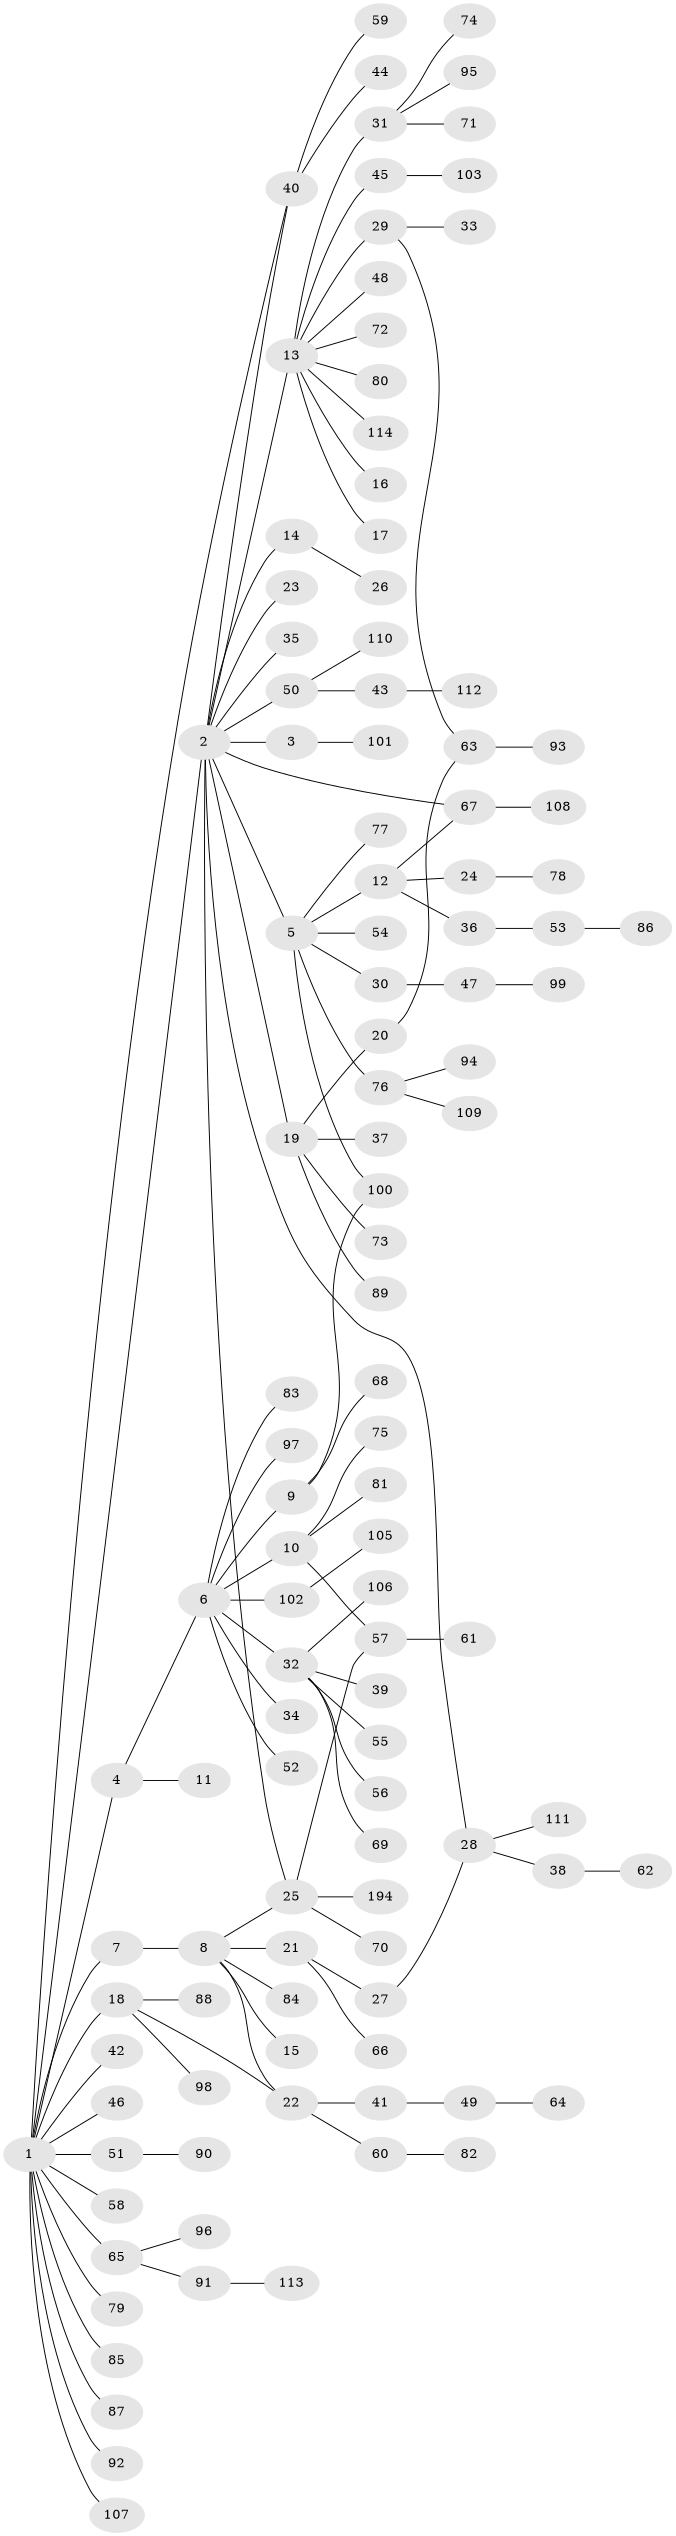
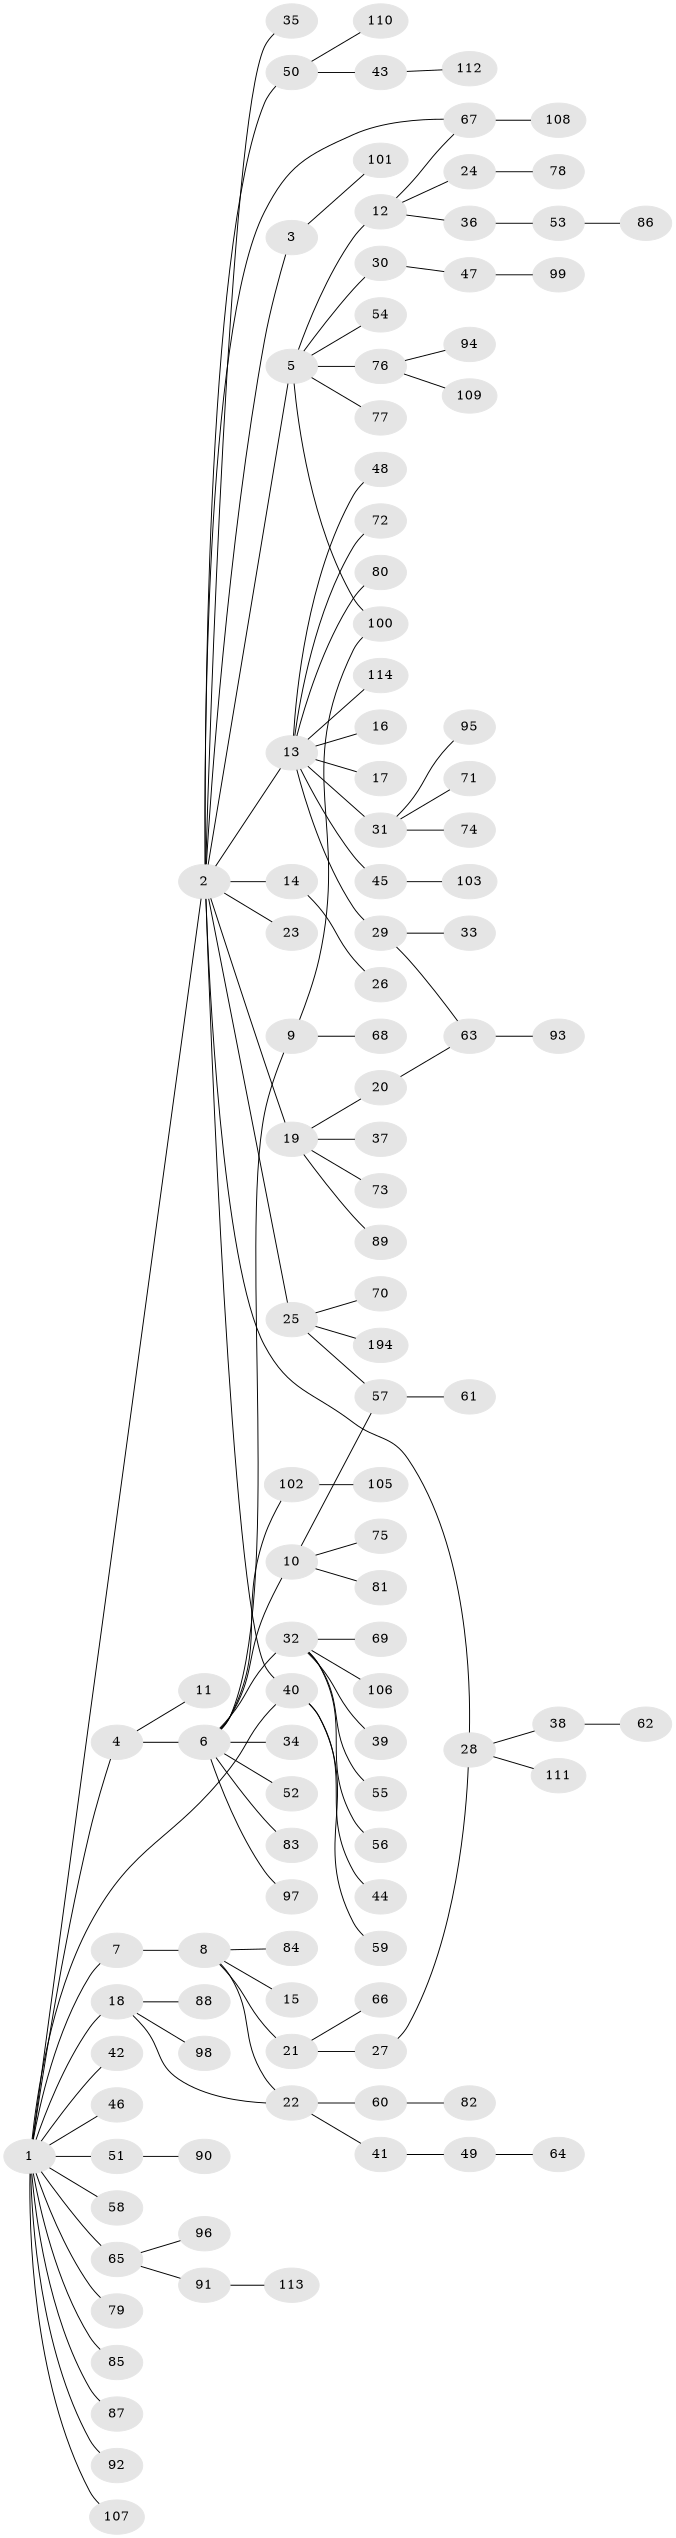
(248, 1923) -> none
